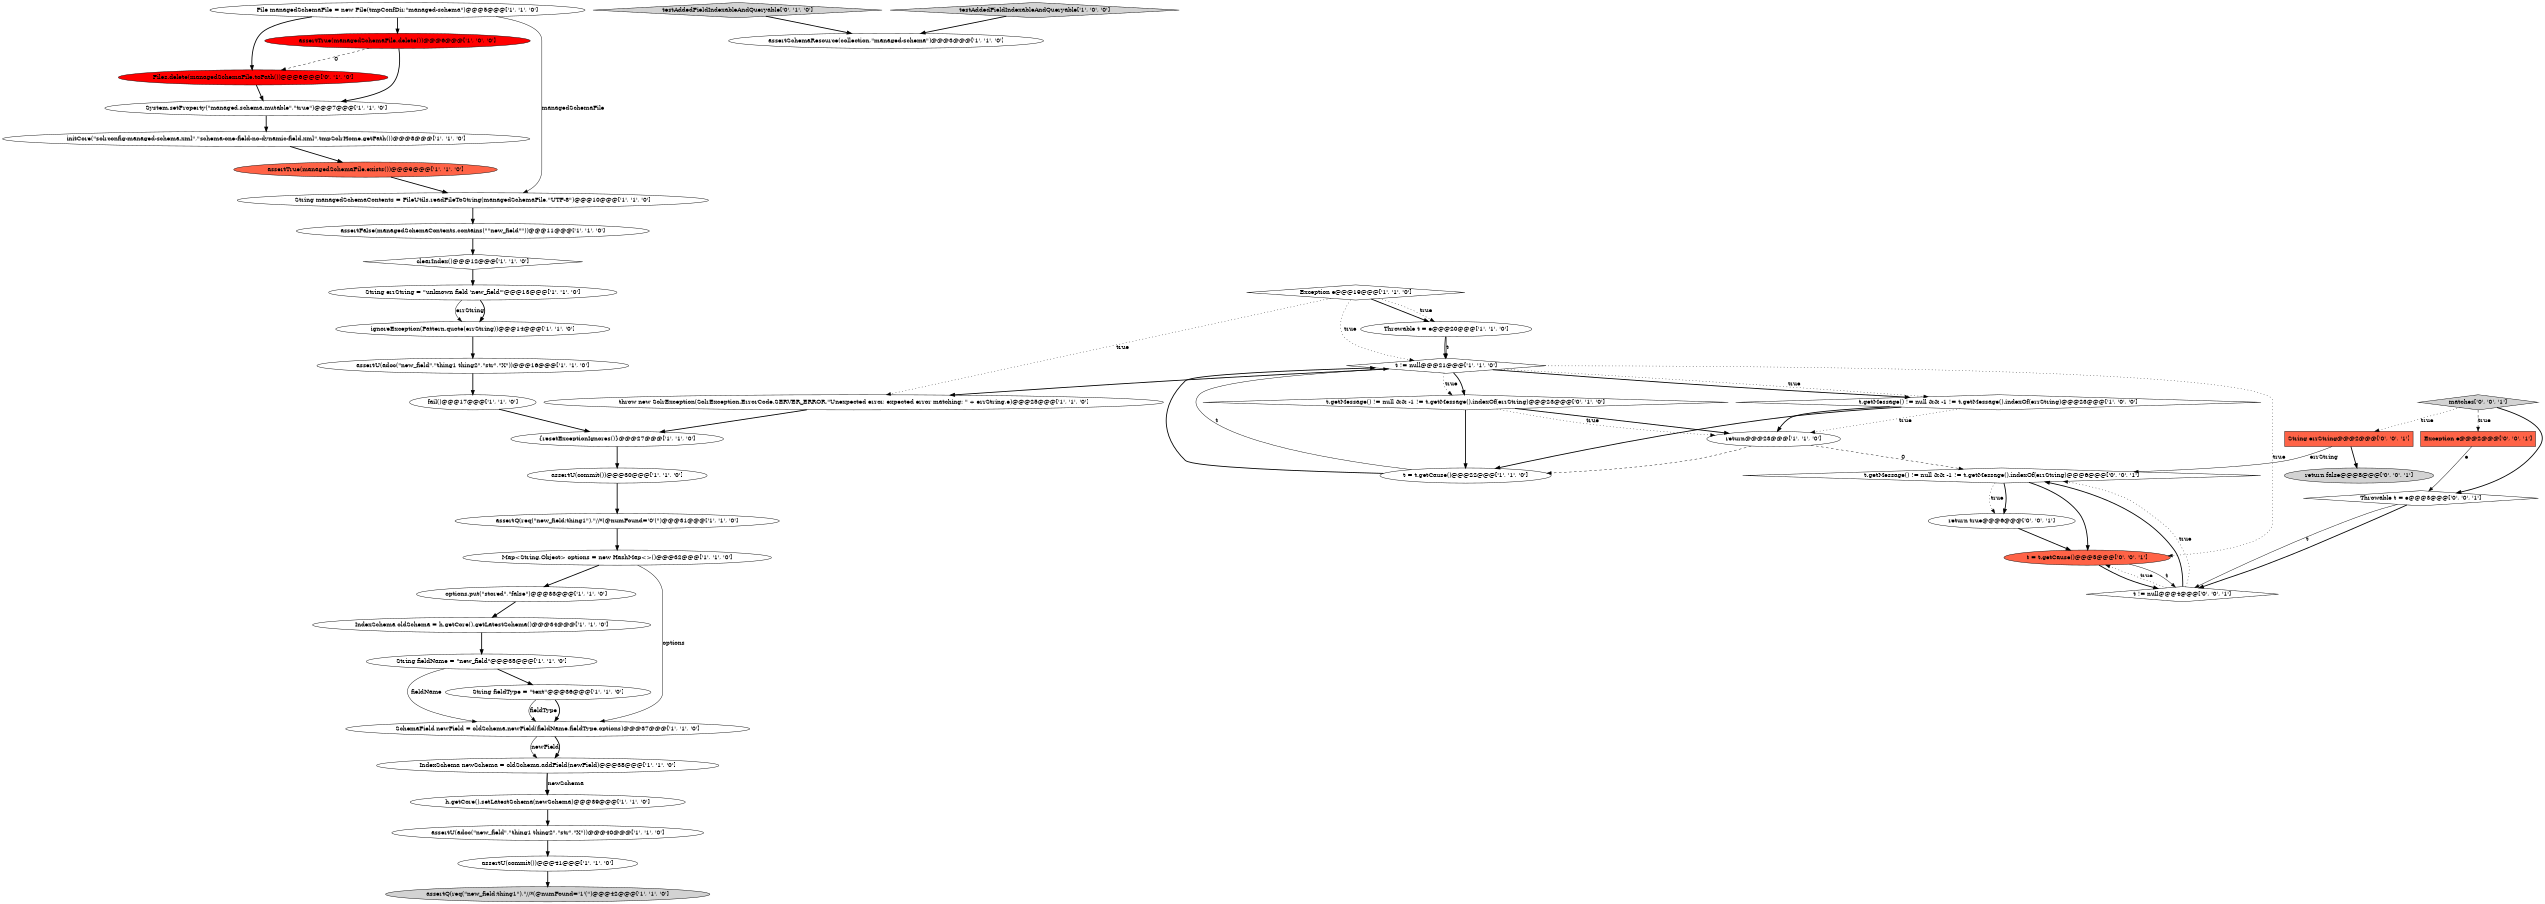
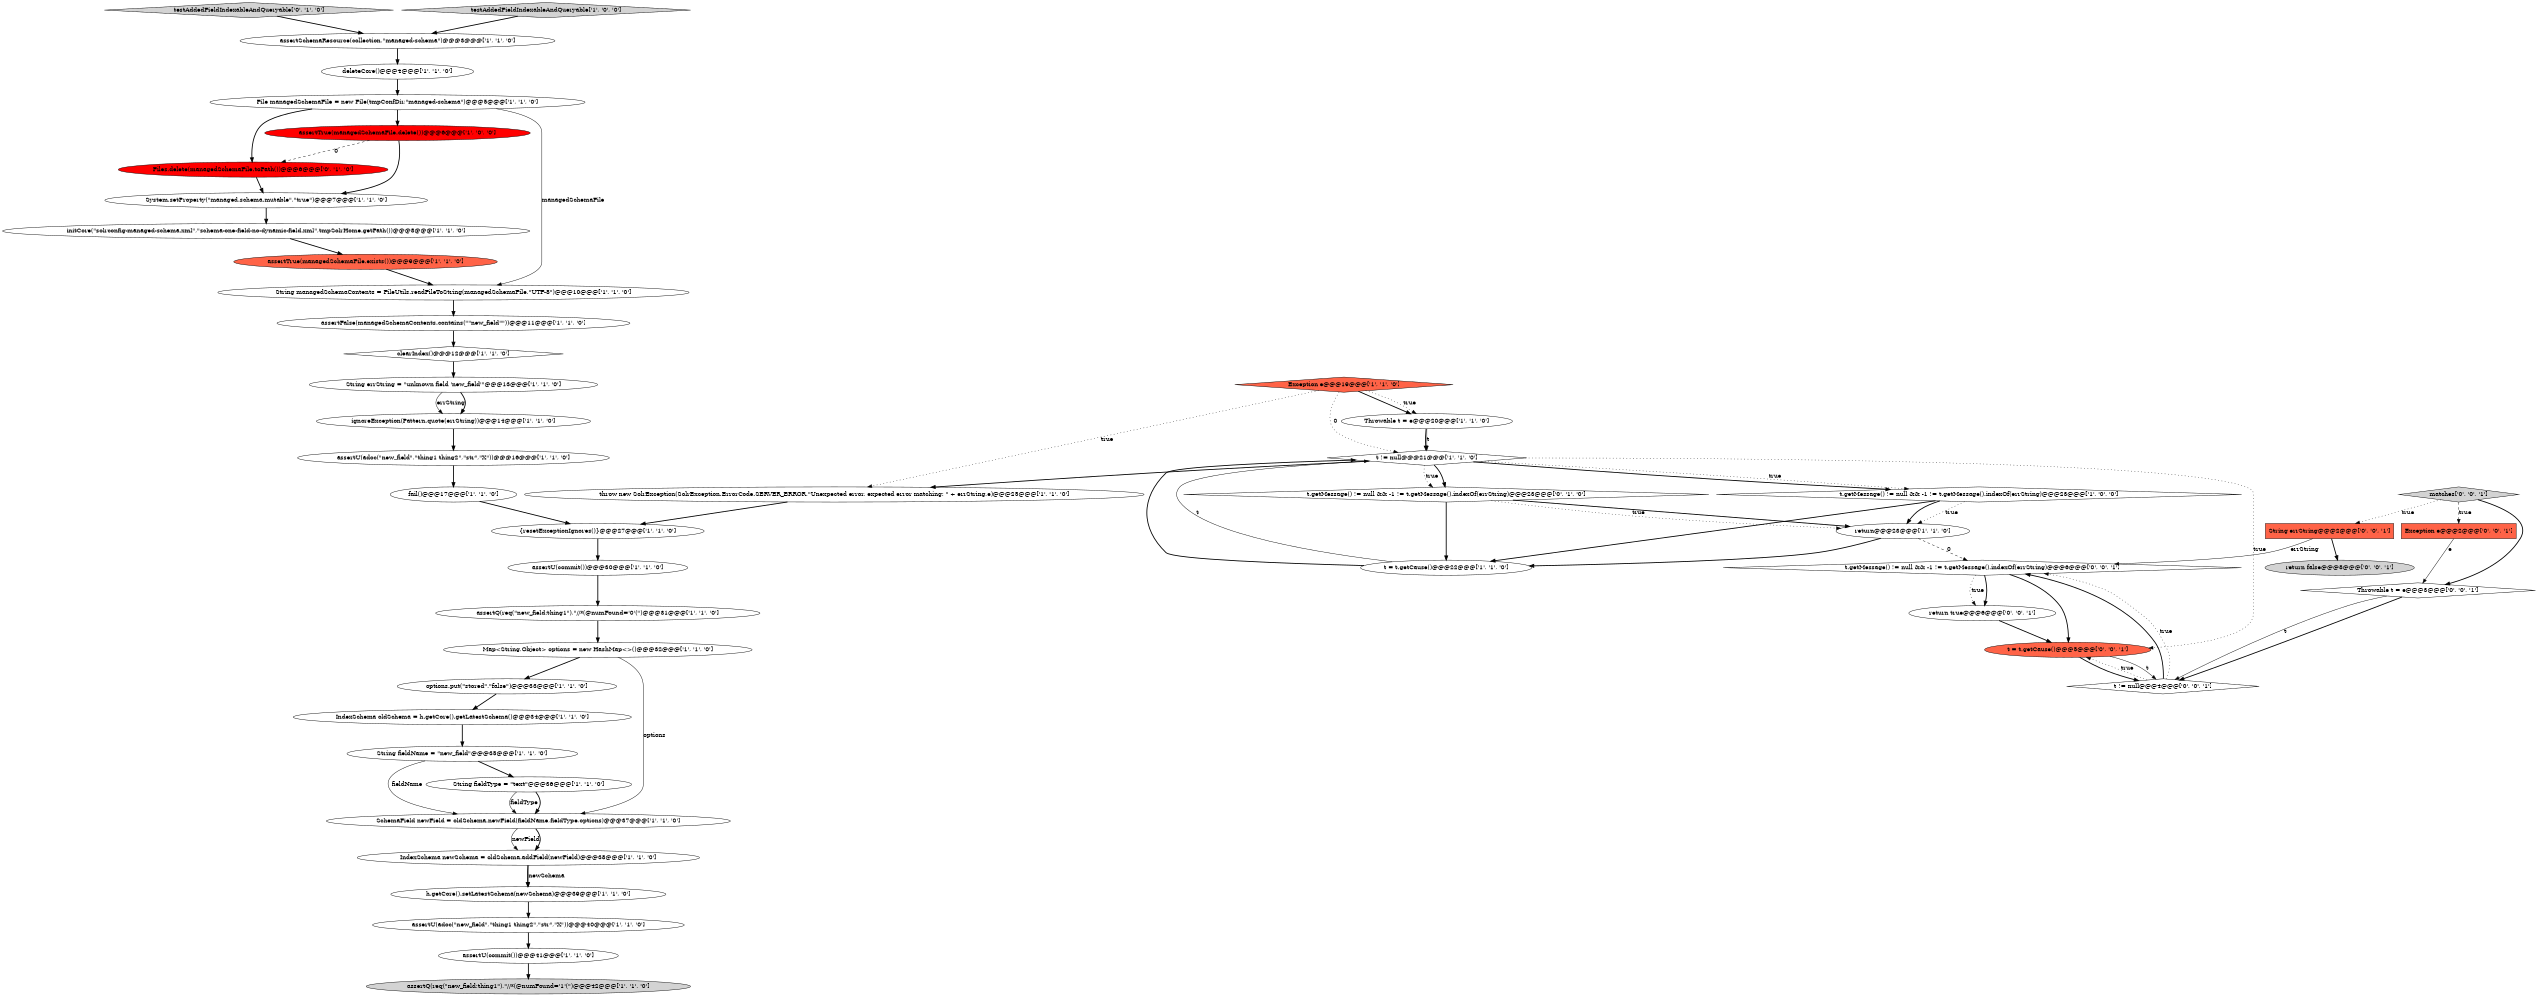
none -> (397, 72)
(1356, 292) -> (1344, 385)
(1350, 329) -> (1336, 421)
(1652, 465) -> (1708, 561)
